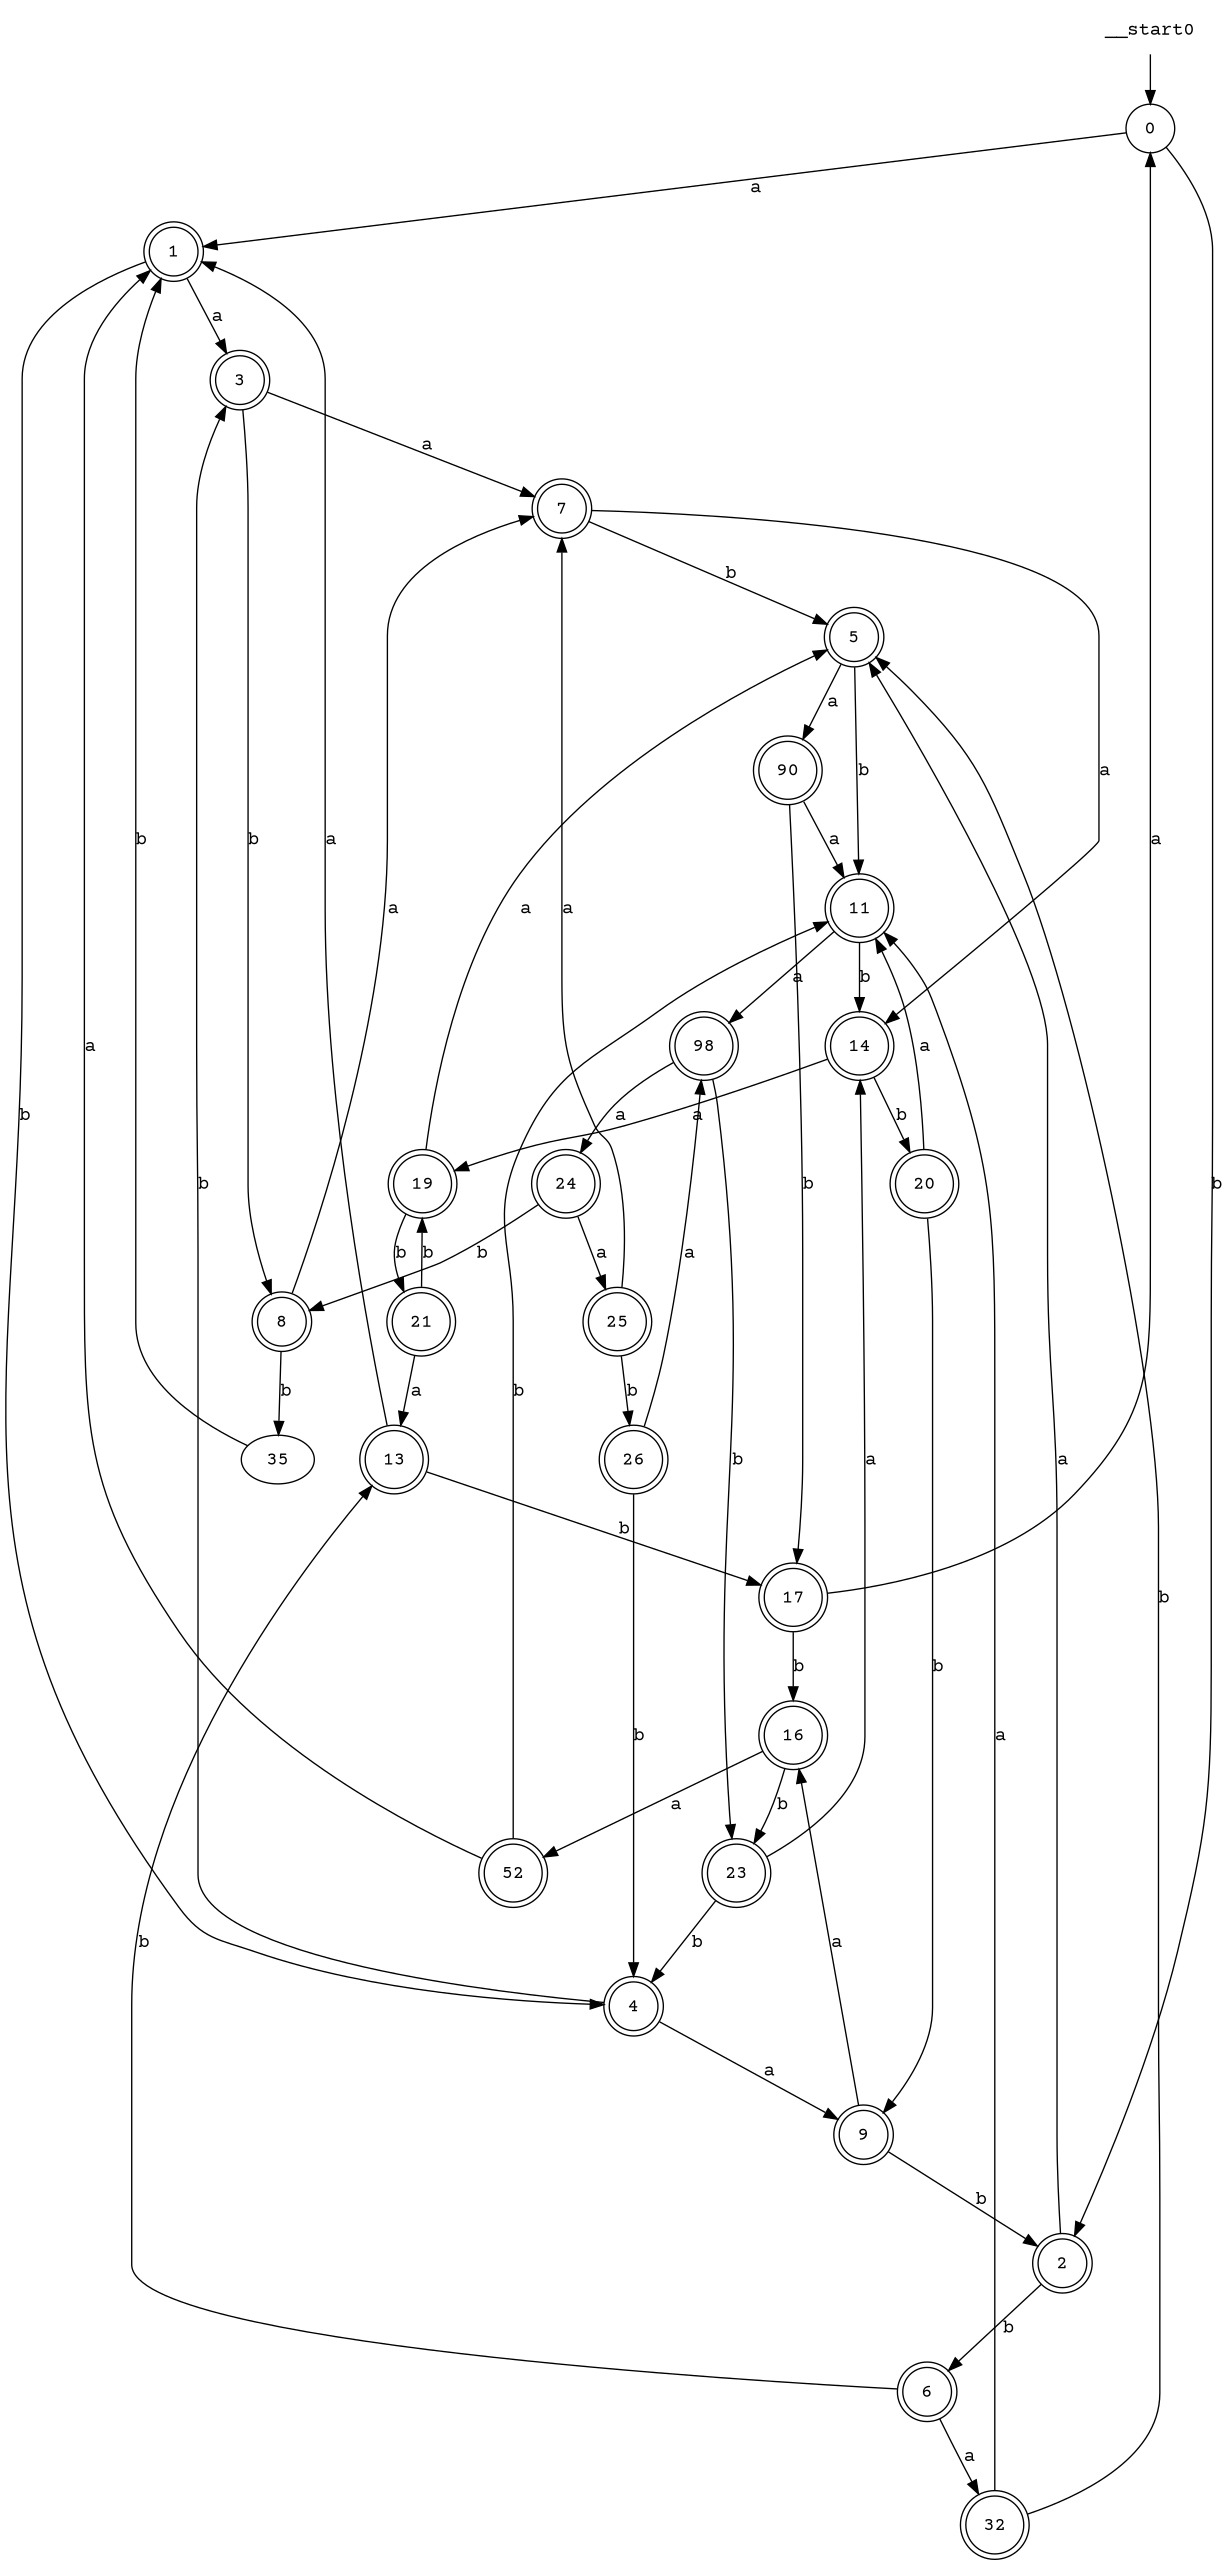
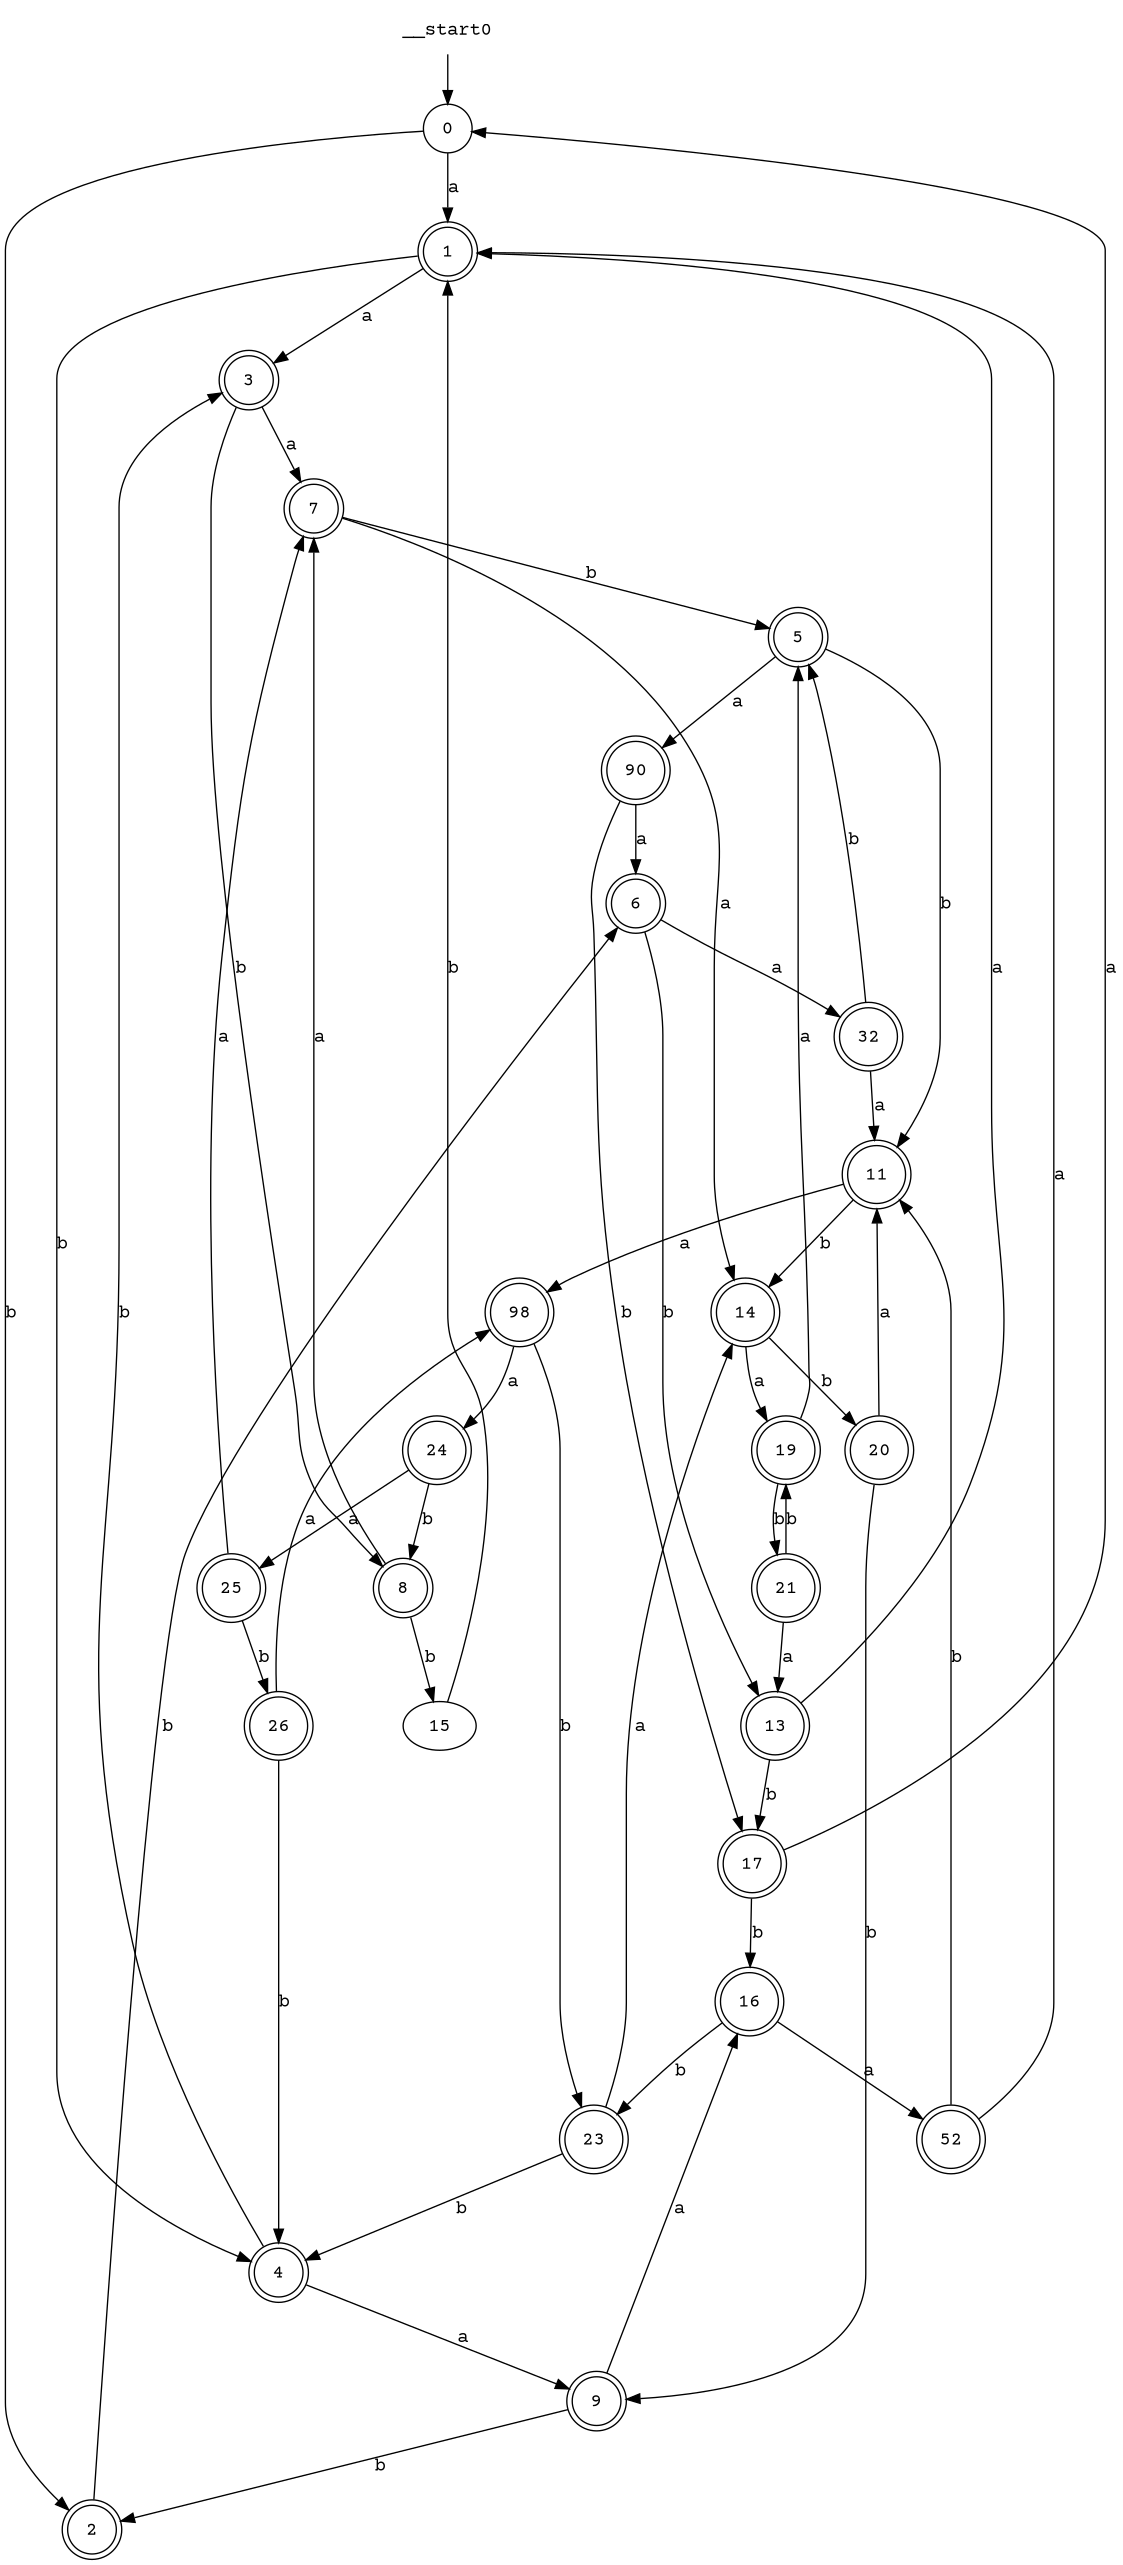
(821, 834) -> (636, 832)
(1055, 1434) -> none
(278, 1460) -> (440, 1726)
